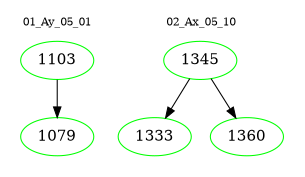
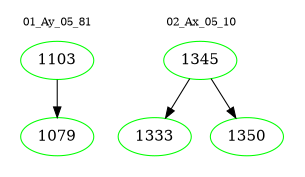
(57, 23) -> (57, 23)
(247, 137) -> (247, 137)
